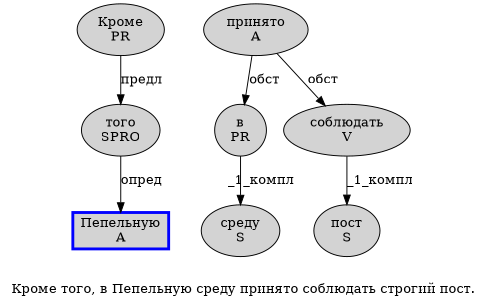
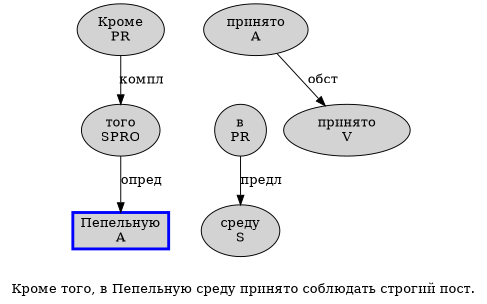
(249, 75) -> none
(142, 80) -> (142, 80)
(347, 130) -> (347, 130)
(262, 181) -> (262, 181)
(347, 231) -> none
